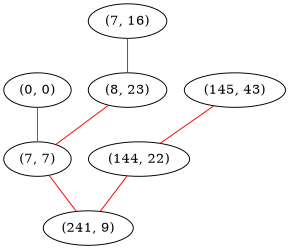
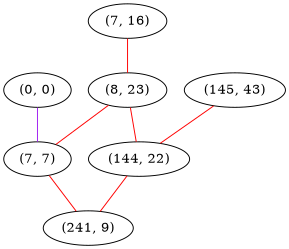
none -> (133, 125)
